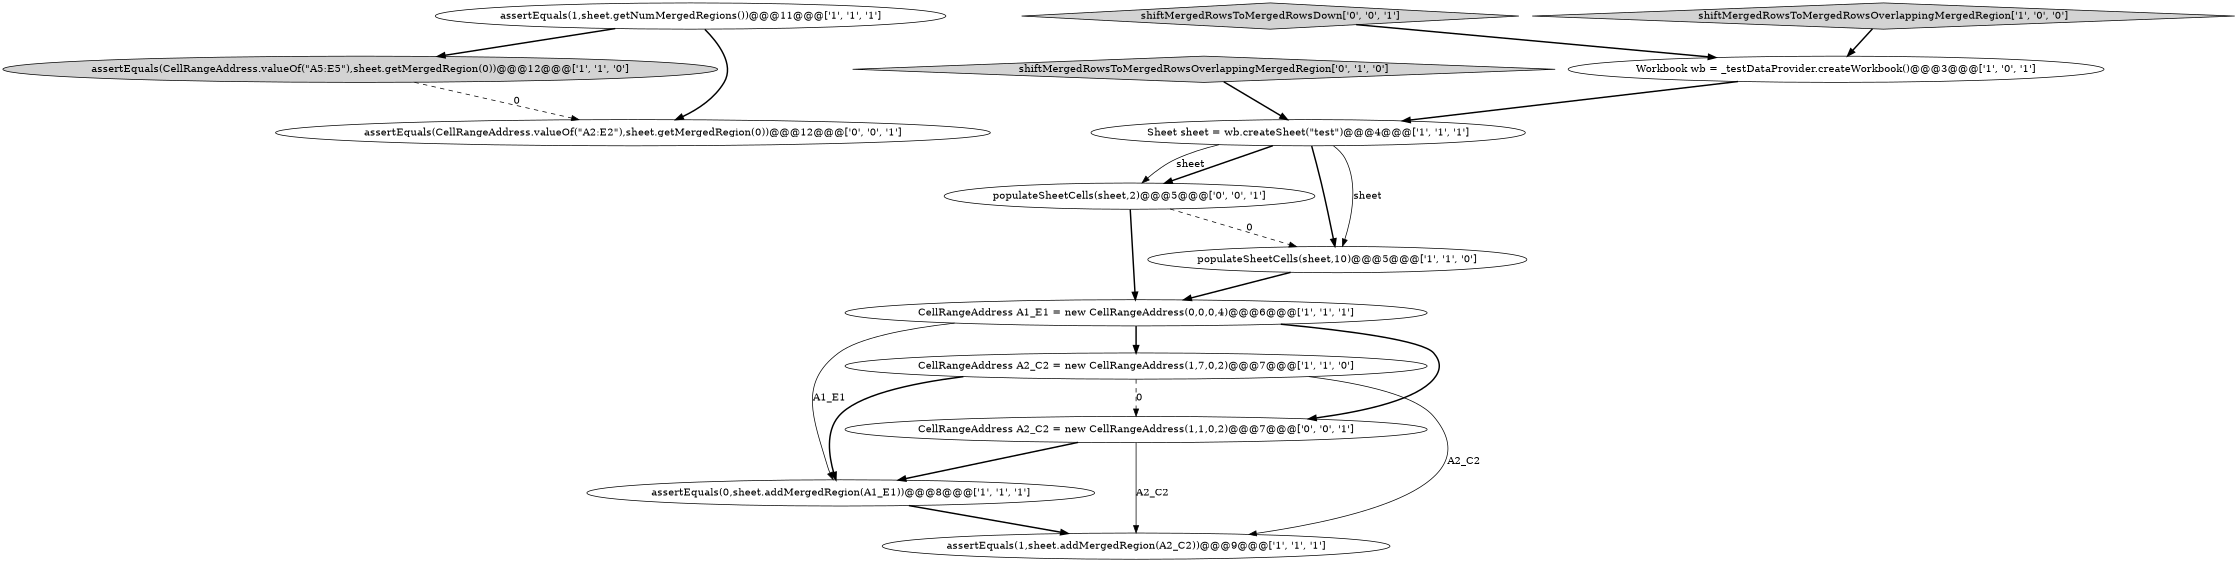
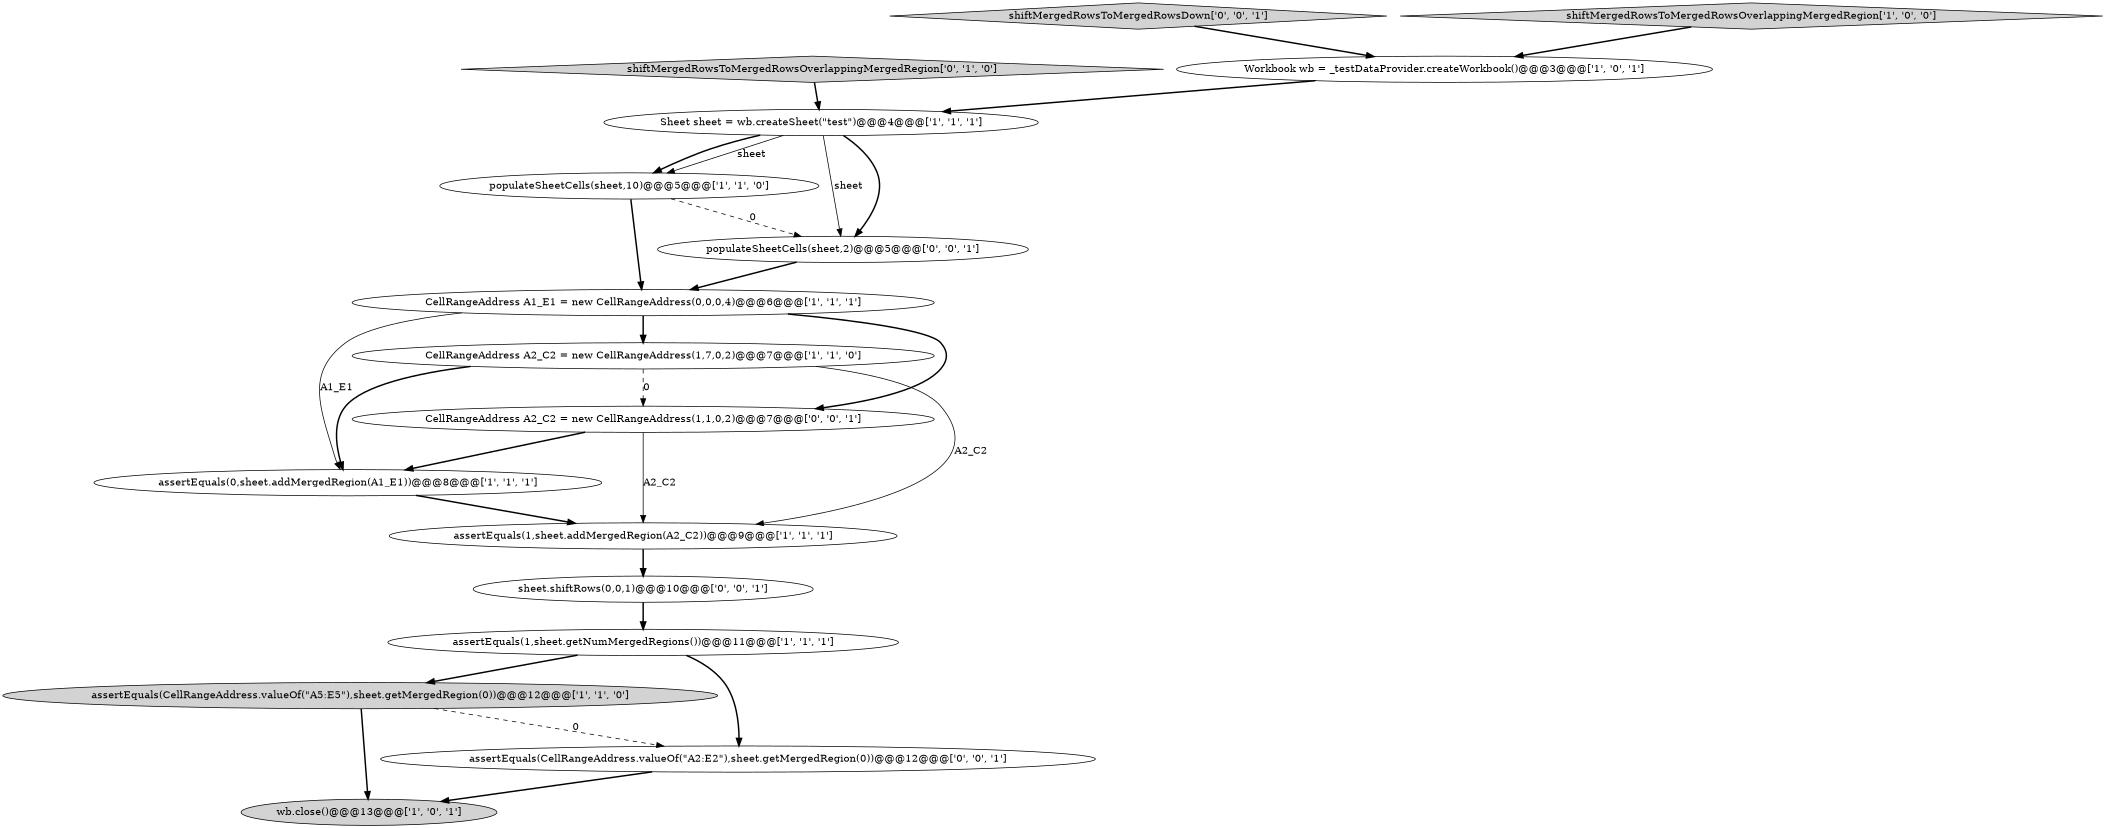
(1230, 227) -> (733, 217)
none -> (643, 589)
none -> (369, 812)
